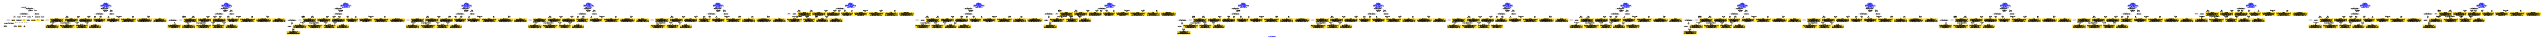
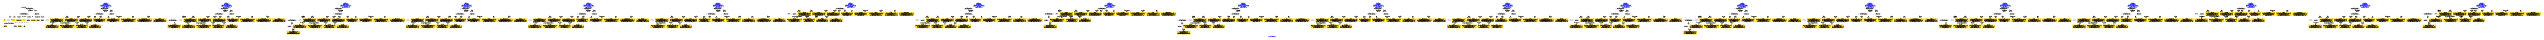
none -> (4, 20)
(13, 20) -> (13, 20)
(19, 20) -> (19, 20)
(38, 20) -> (38, 20)
(42, 20) -> (42, 20)
(5, 26) -> (5, 26)
